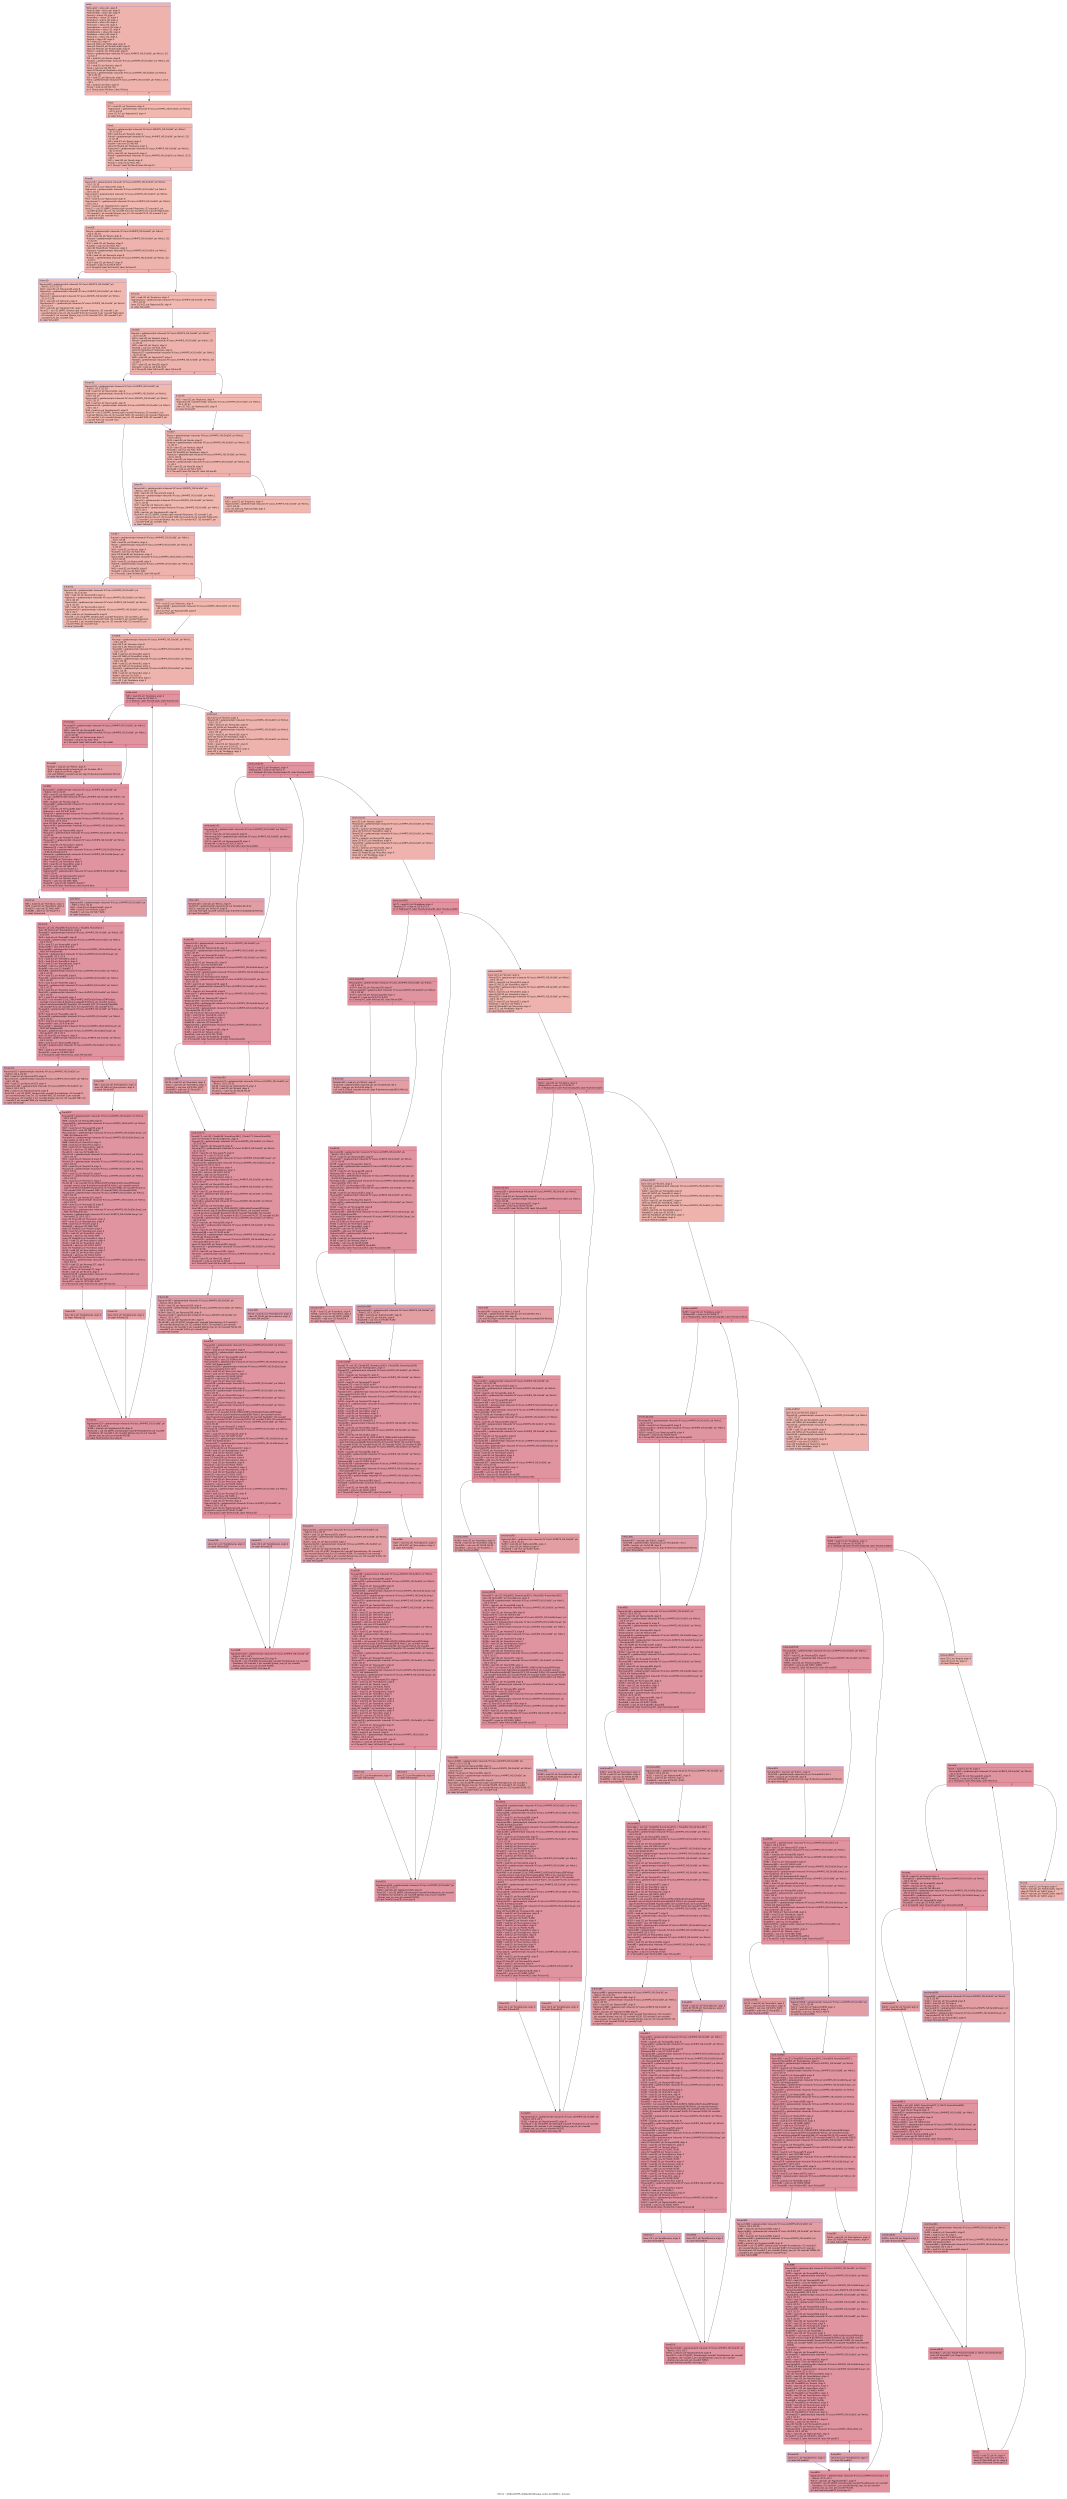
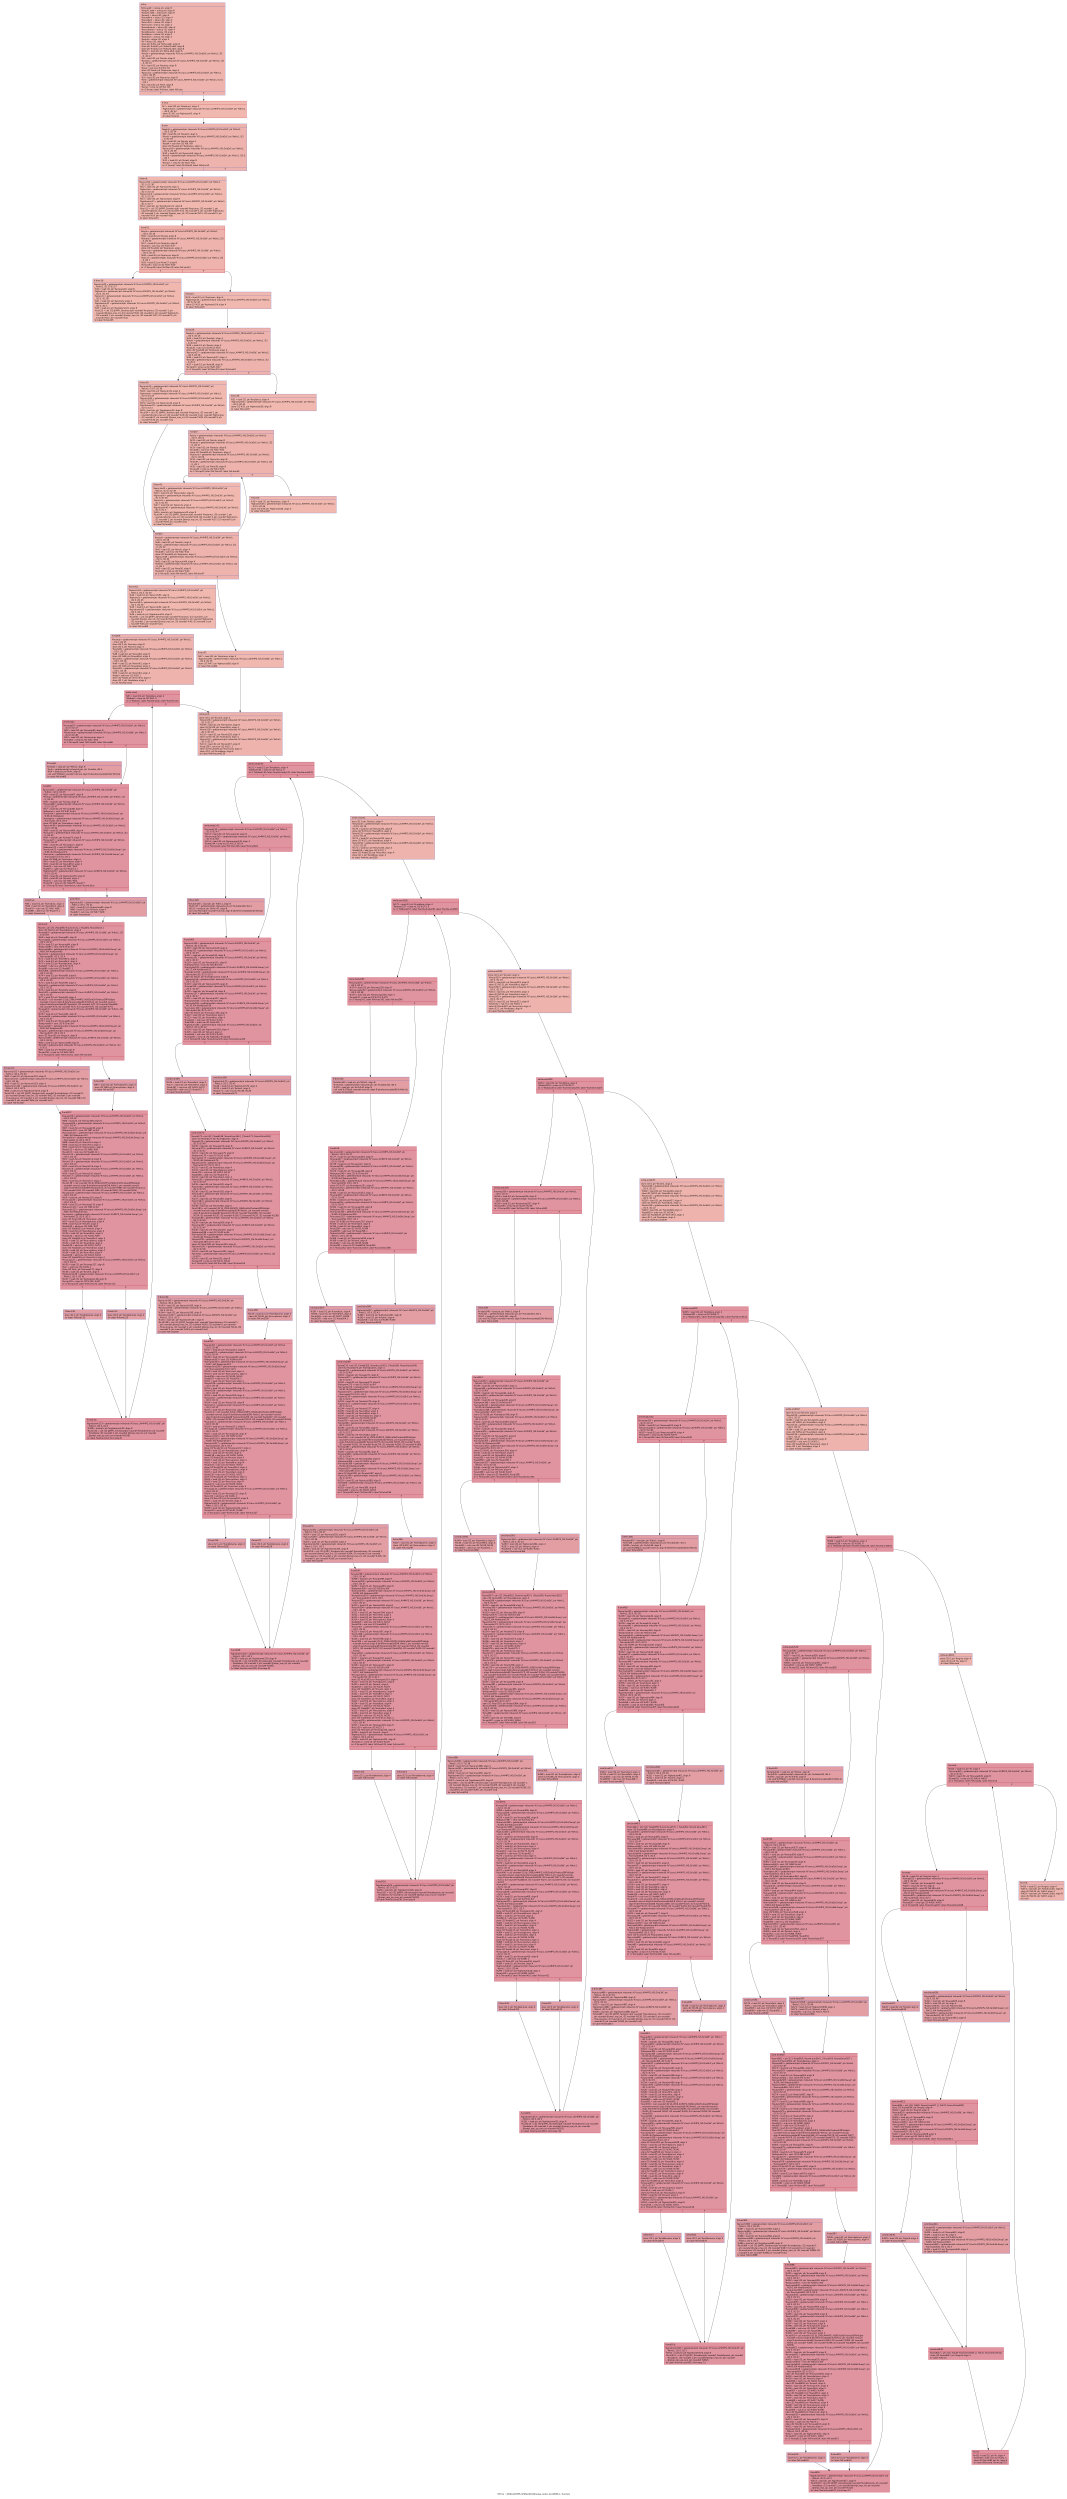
(215, 420) -> (247, 506)
(183, 624) -> (240, 689)
(123, 683) -> (122, 683)
